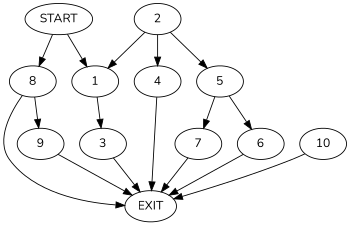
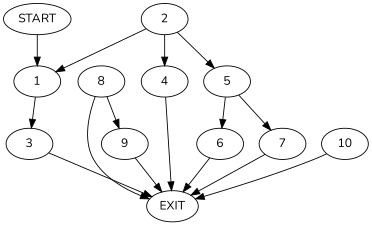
(48, 46) -> none
